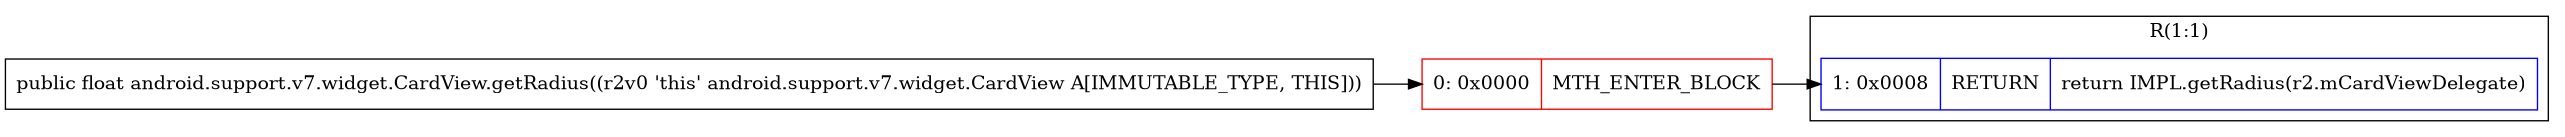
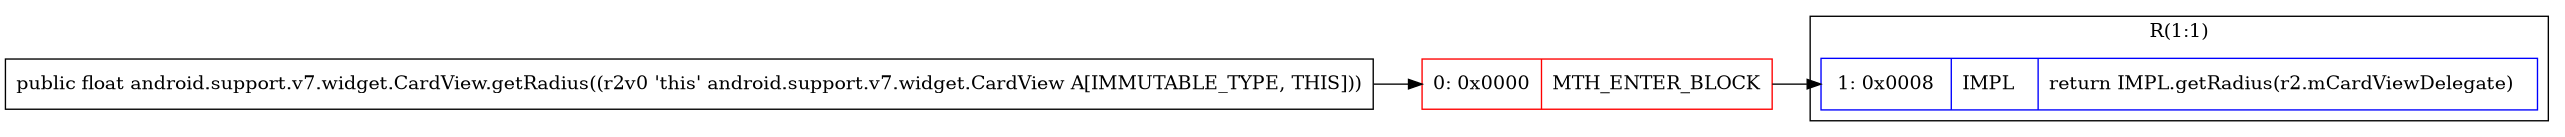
(1995, 83) -> (1989, 83)
